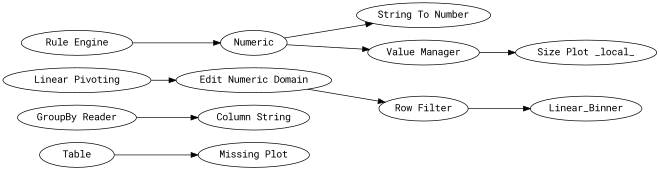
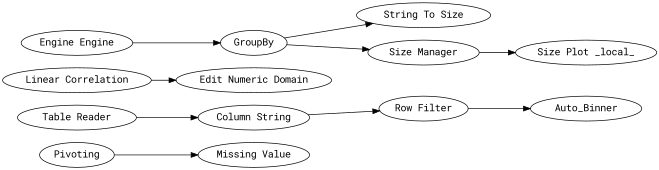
(424, 15) -> (424, 15)
(77, 43) -> (77, 43)
(254, 43) -> (254, 43)
(424, 53) -> (424, 53)
(77, 80) -> (77, 80)
(343, 95) -> (340, 113)
(586, 109) -> (586, 109)
(77, 118) -> (77, 118)
(77, 155) -> (77, 155)
(254, 155) -> (254, 155)
